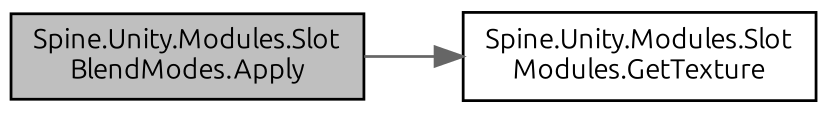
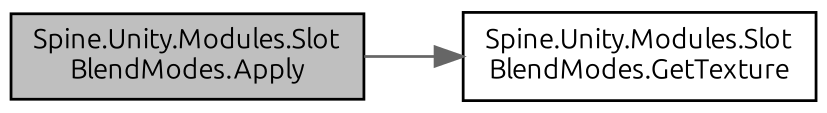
(640, 57) -> (640, 57)
